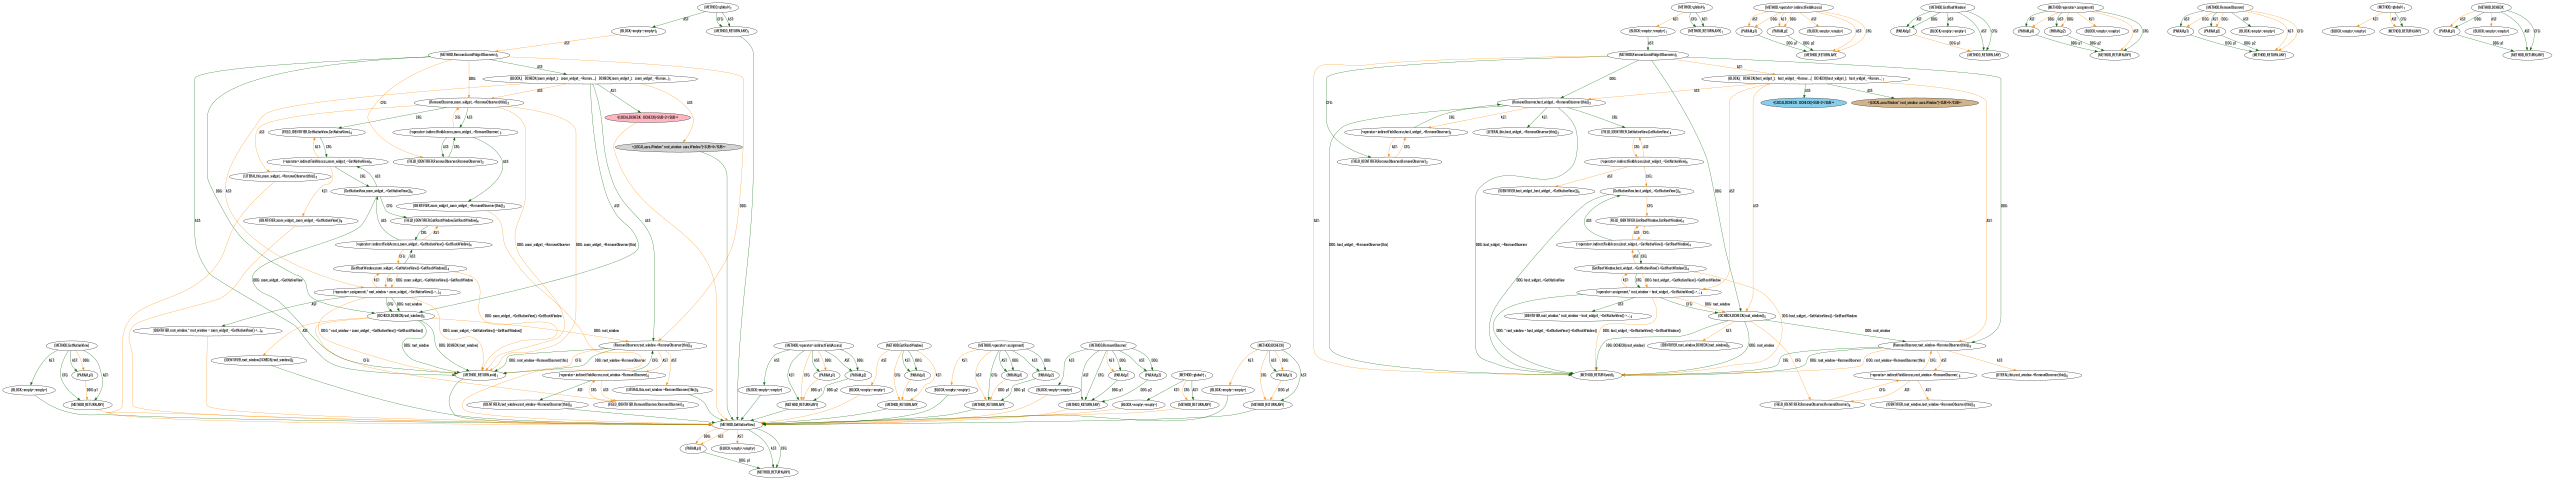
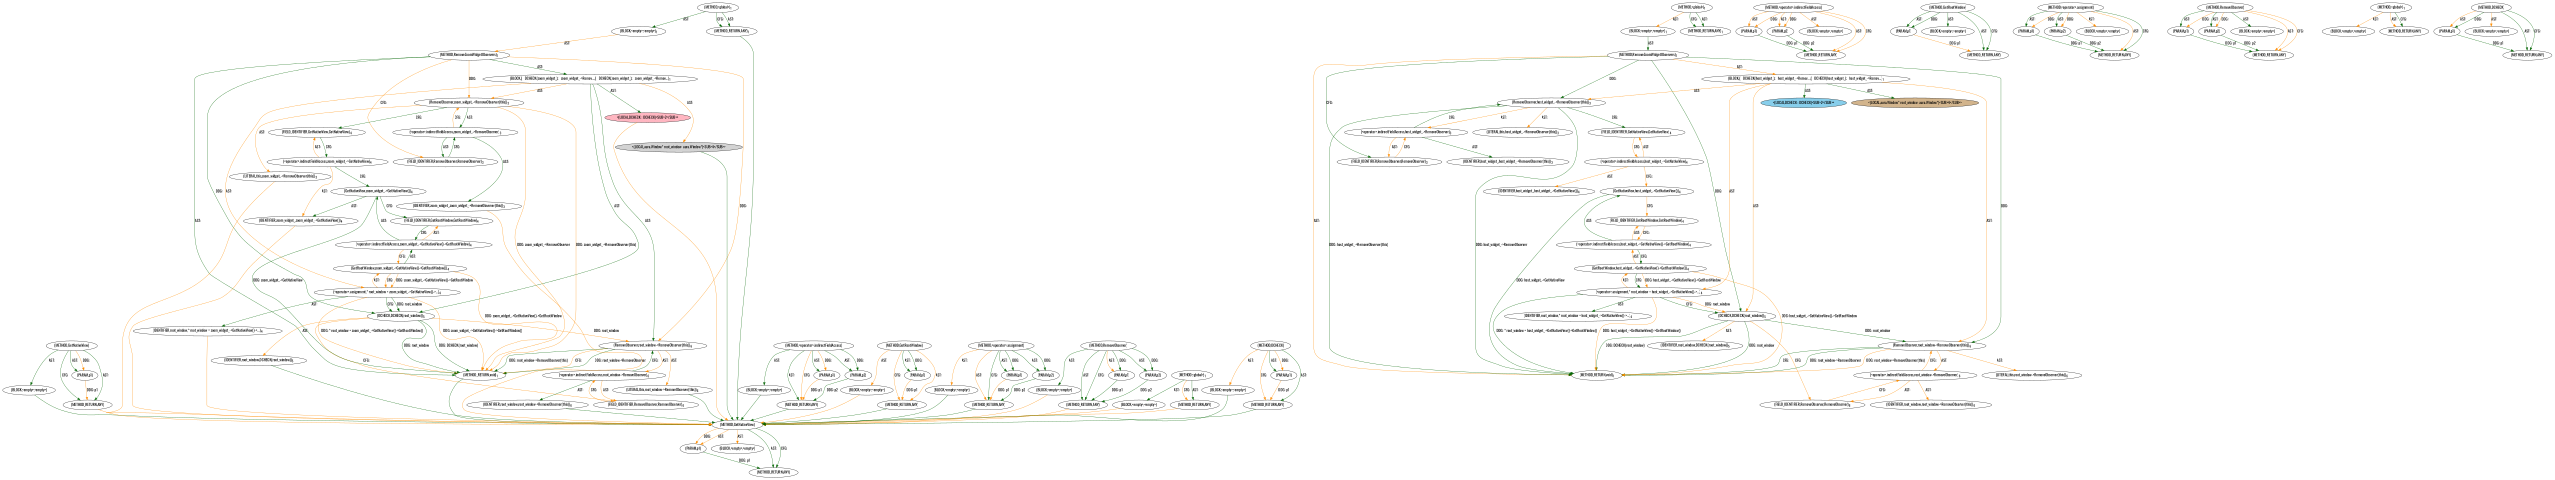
(1538, 117) -> (1538, 117)
none -> (1508, 162)
(370, 175) -> (341, 206)
